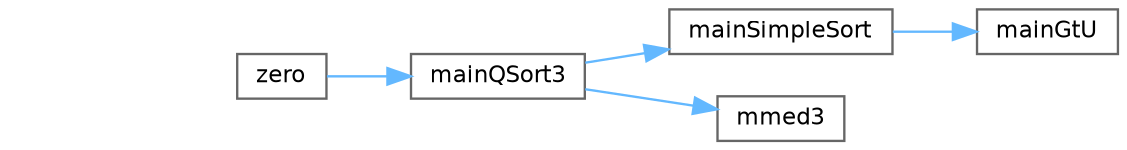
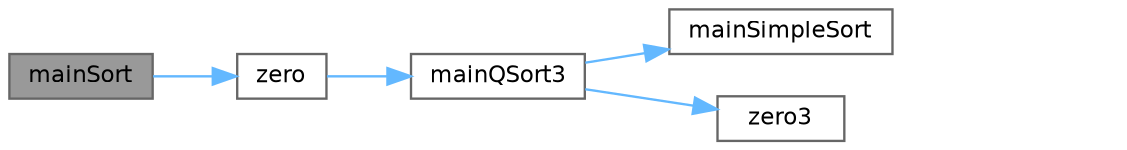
(1047, 32) -> none
none -> (81, 76)
(781, 119) -> (781, 119)
